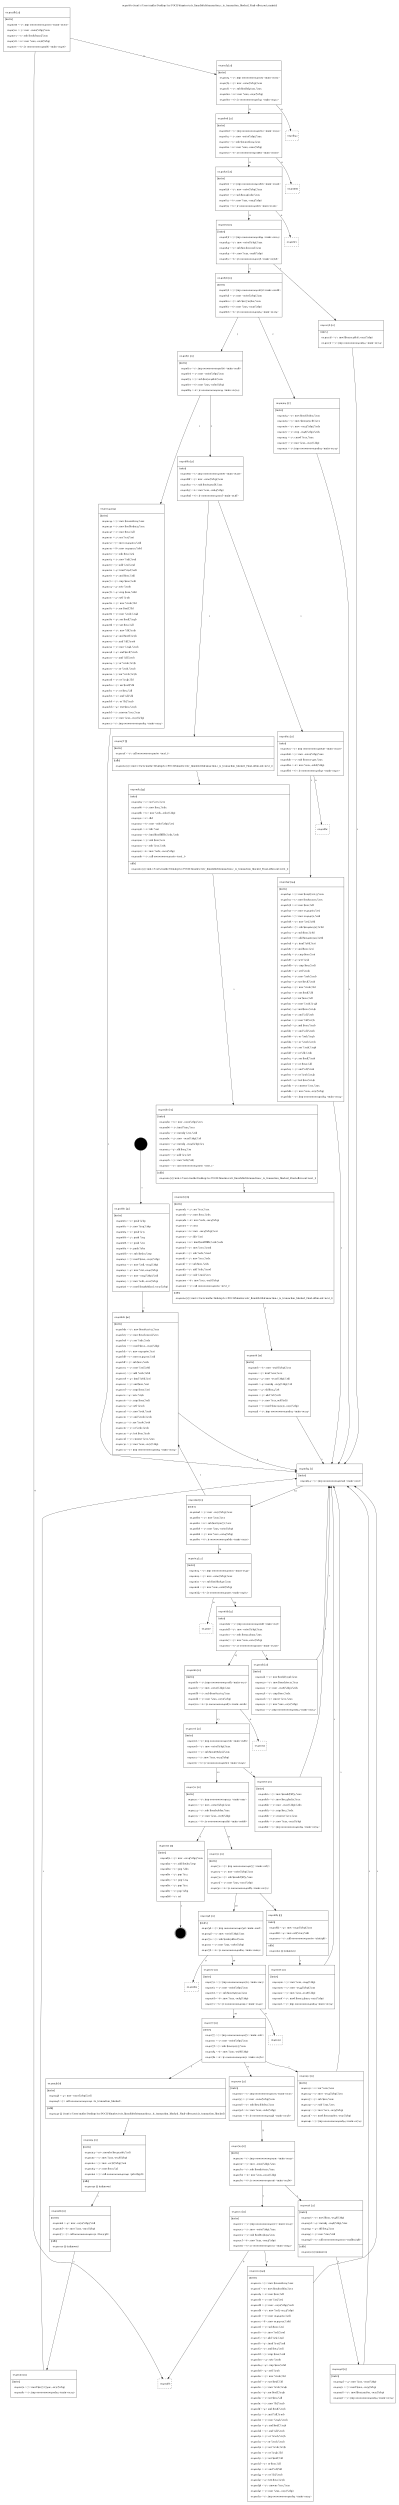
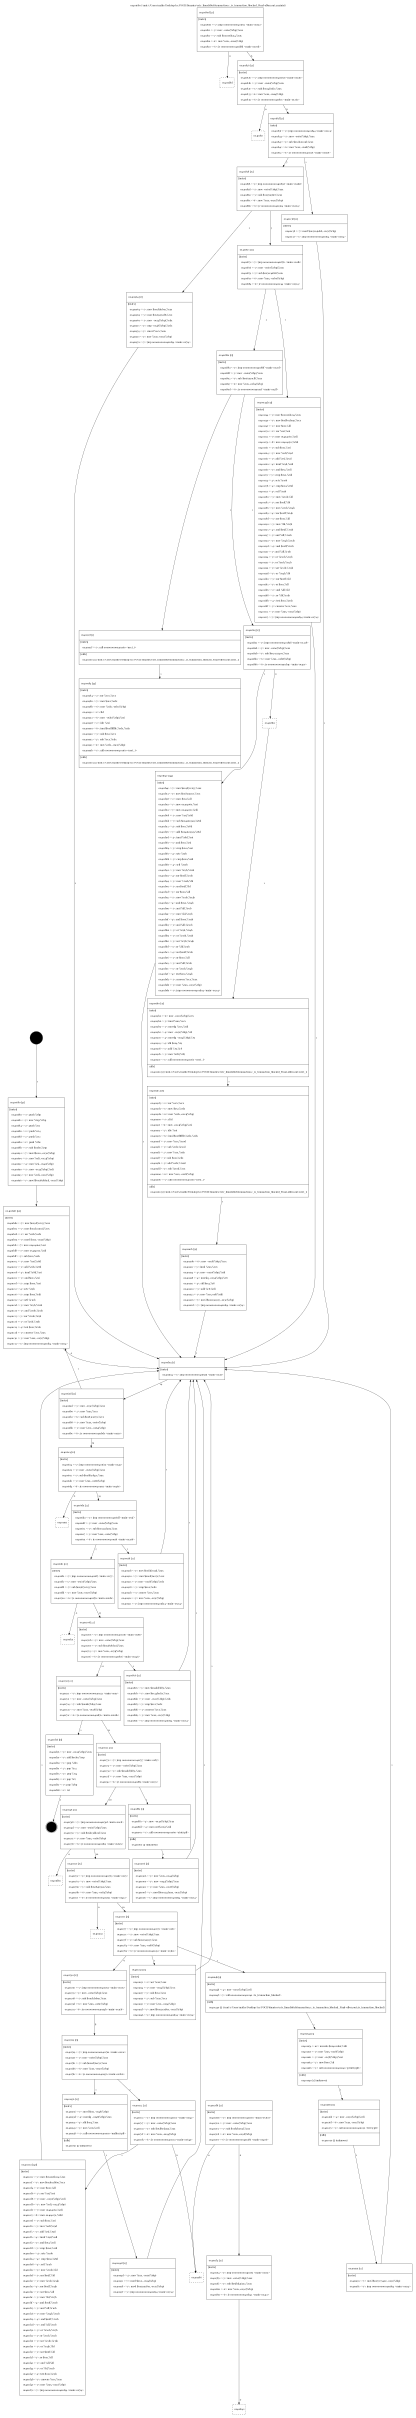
(249, 108) -> none
(223, 989) -> (251, 863)
